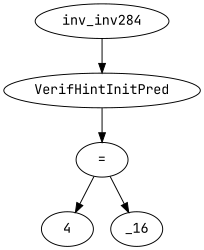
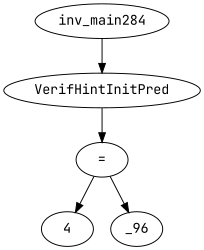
(102, 21) -> (102, 21)
(137, 229) -> (137, 229)
